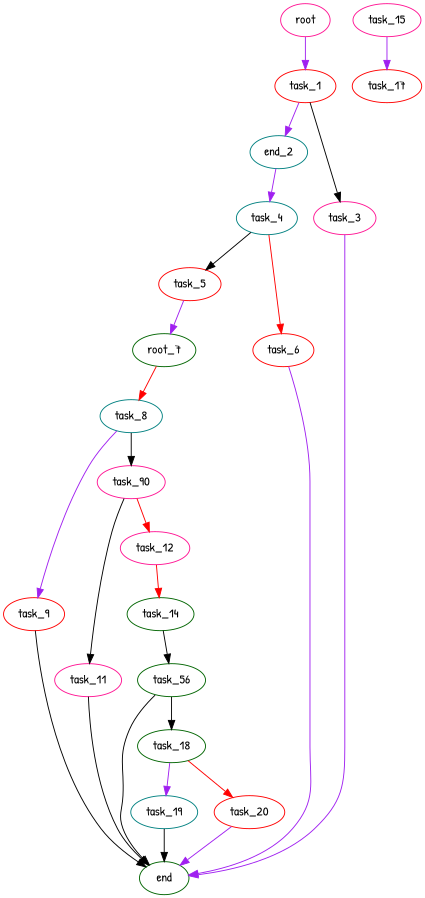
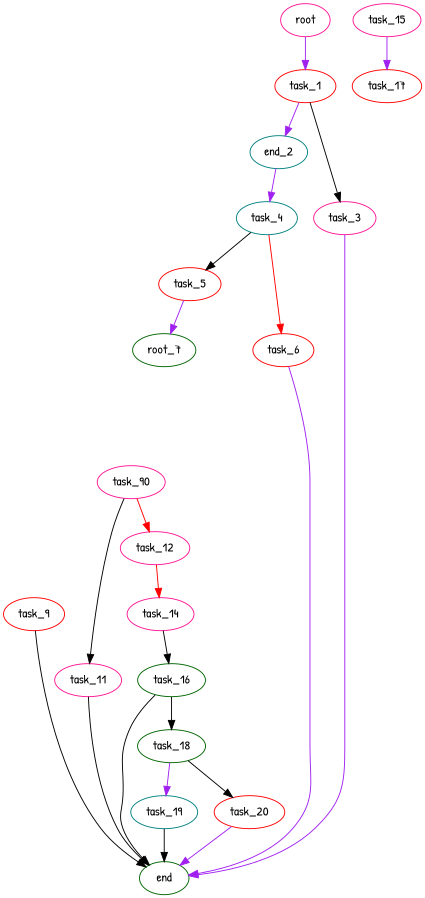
(131, 416) -> none
(161, 614) -> (161, 614)
(172, 680) -> (172, 680)
(207, 776) -> (207, 776)
